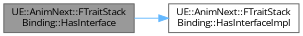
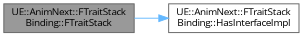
(69, 18) -> (69, 18)
